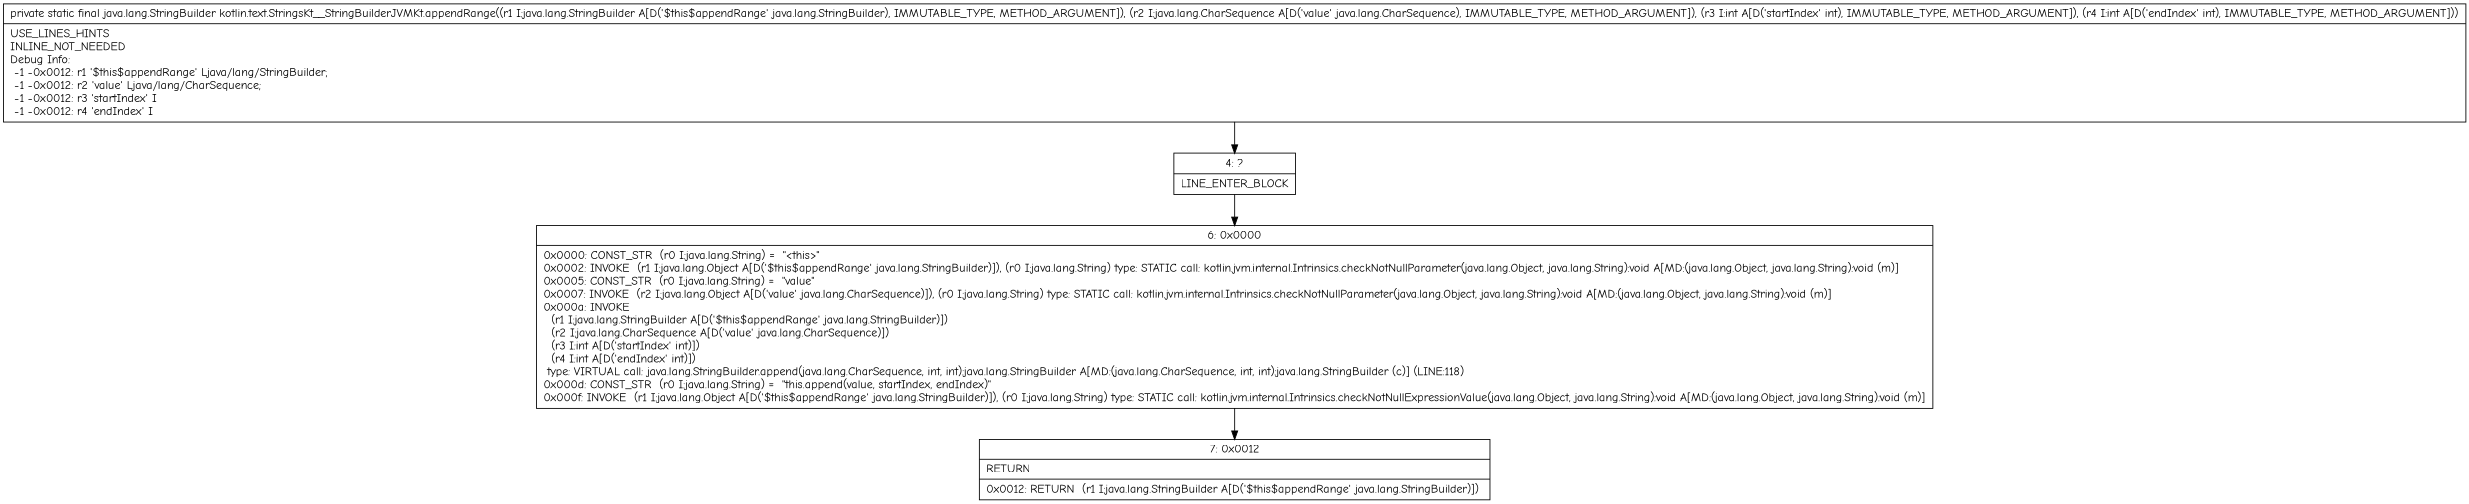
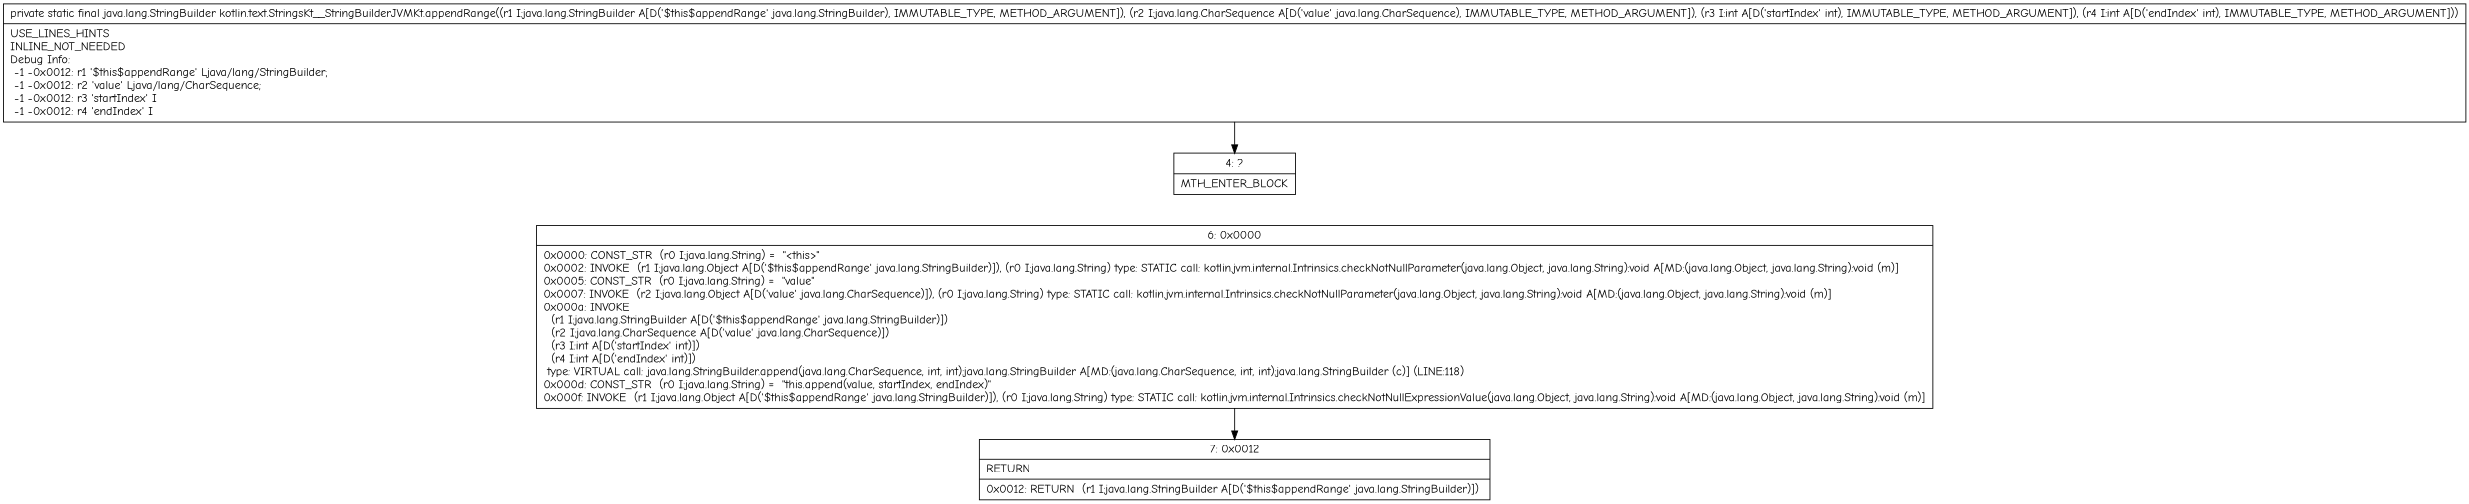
(1235, 184) -> (1234, 184)
(1235, 206) -> none
